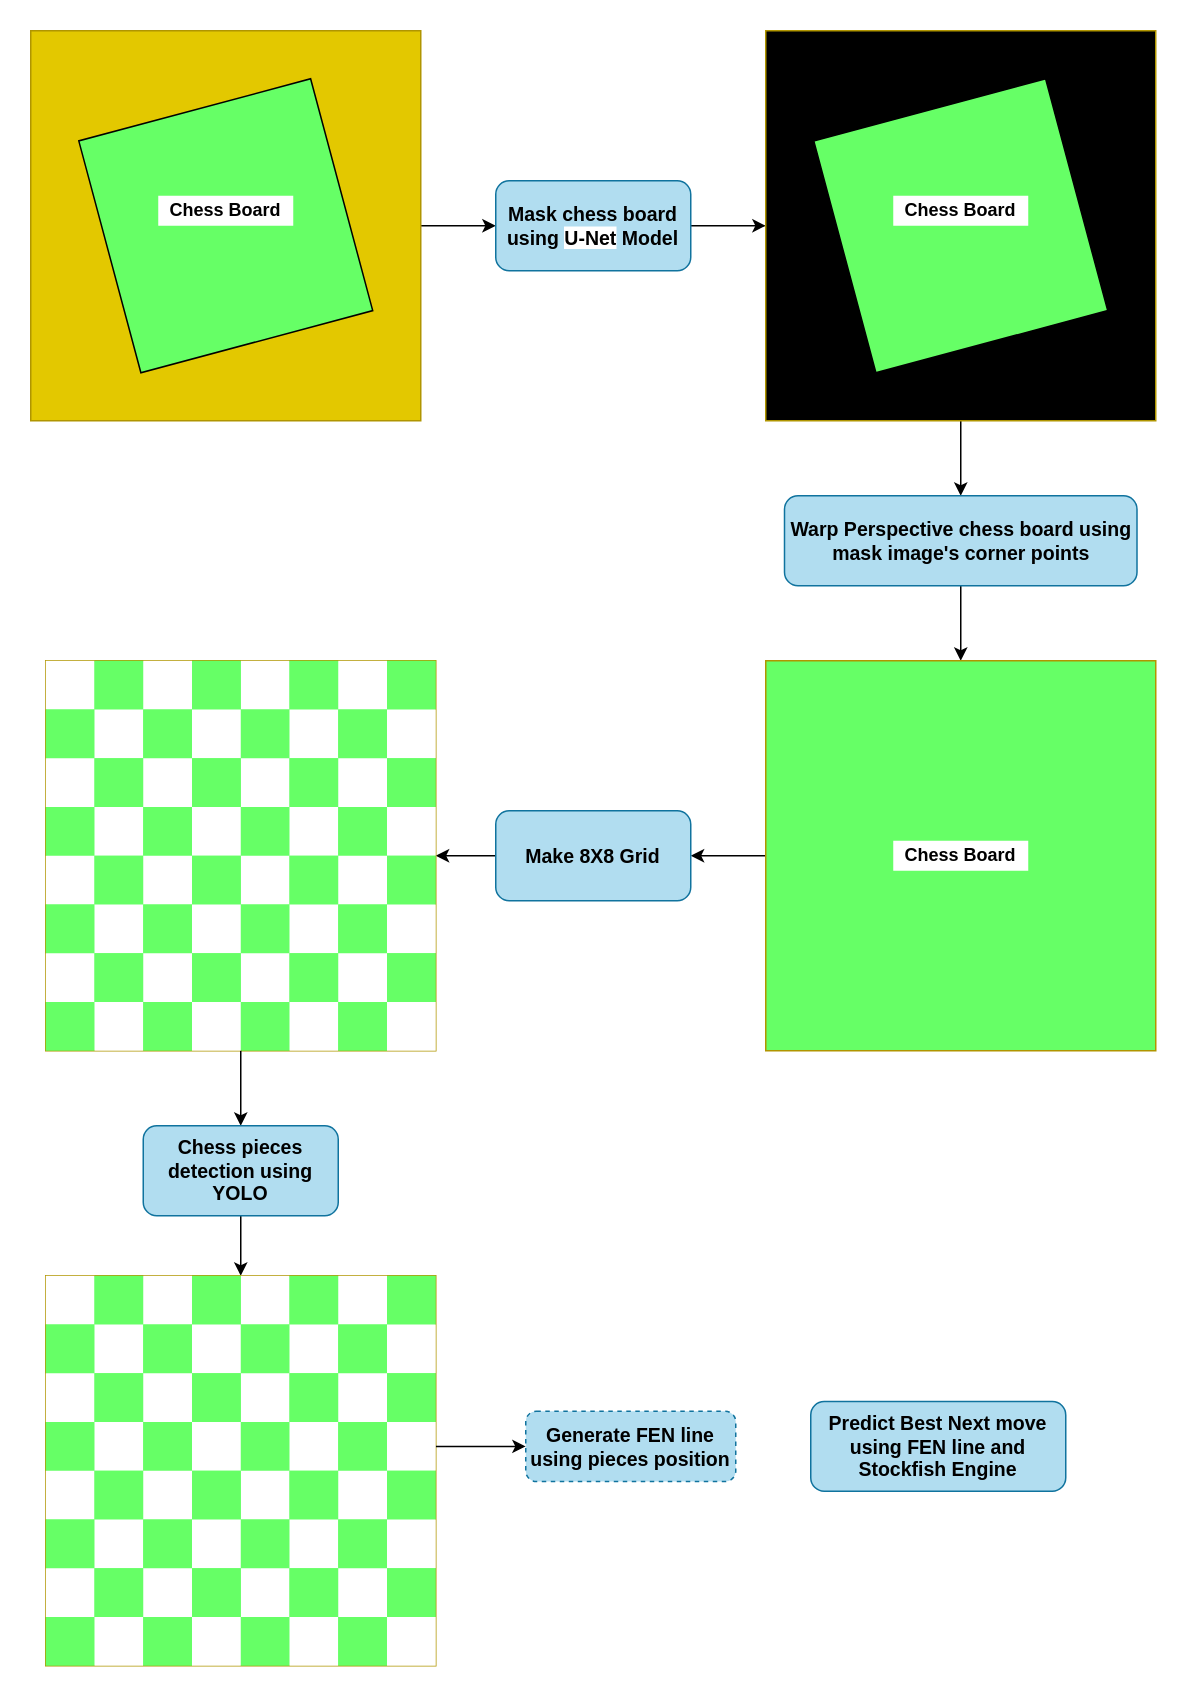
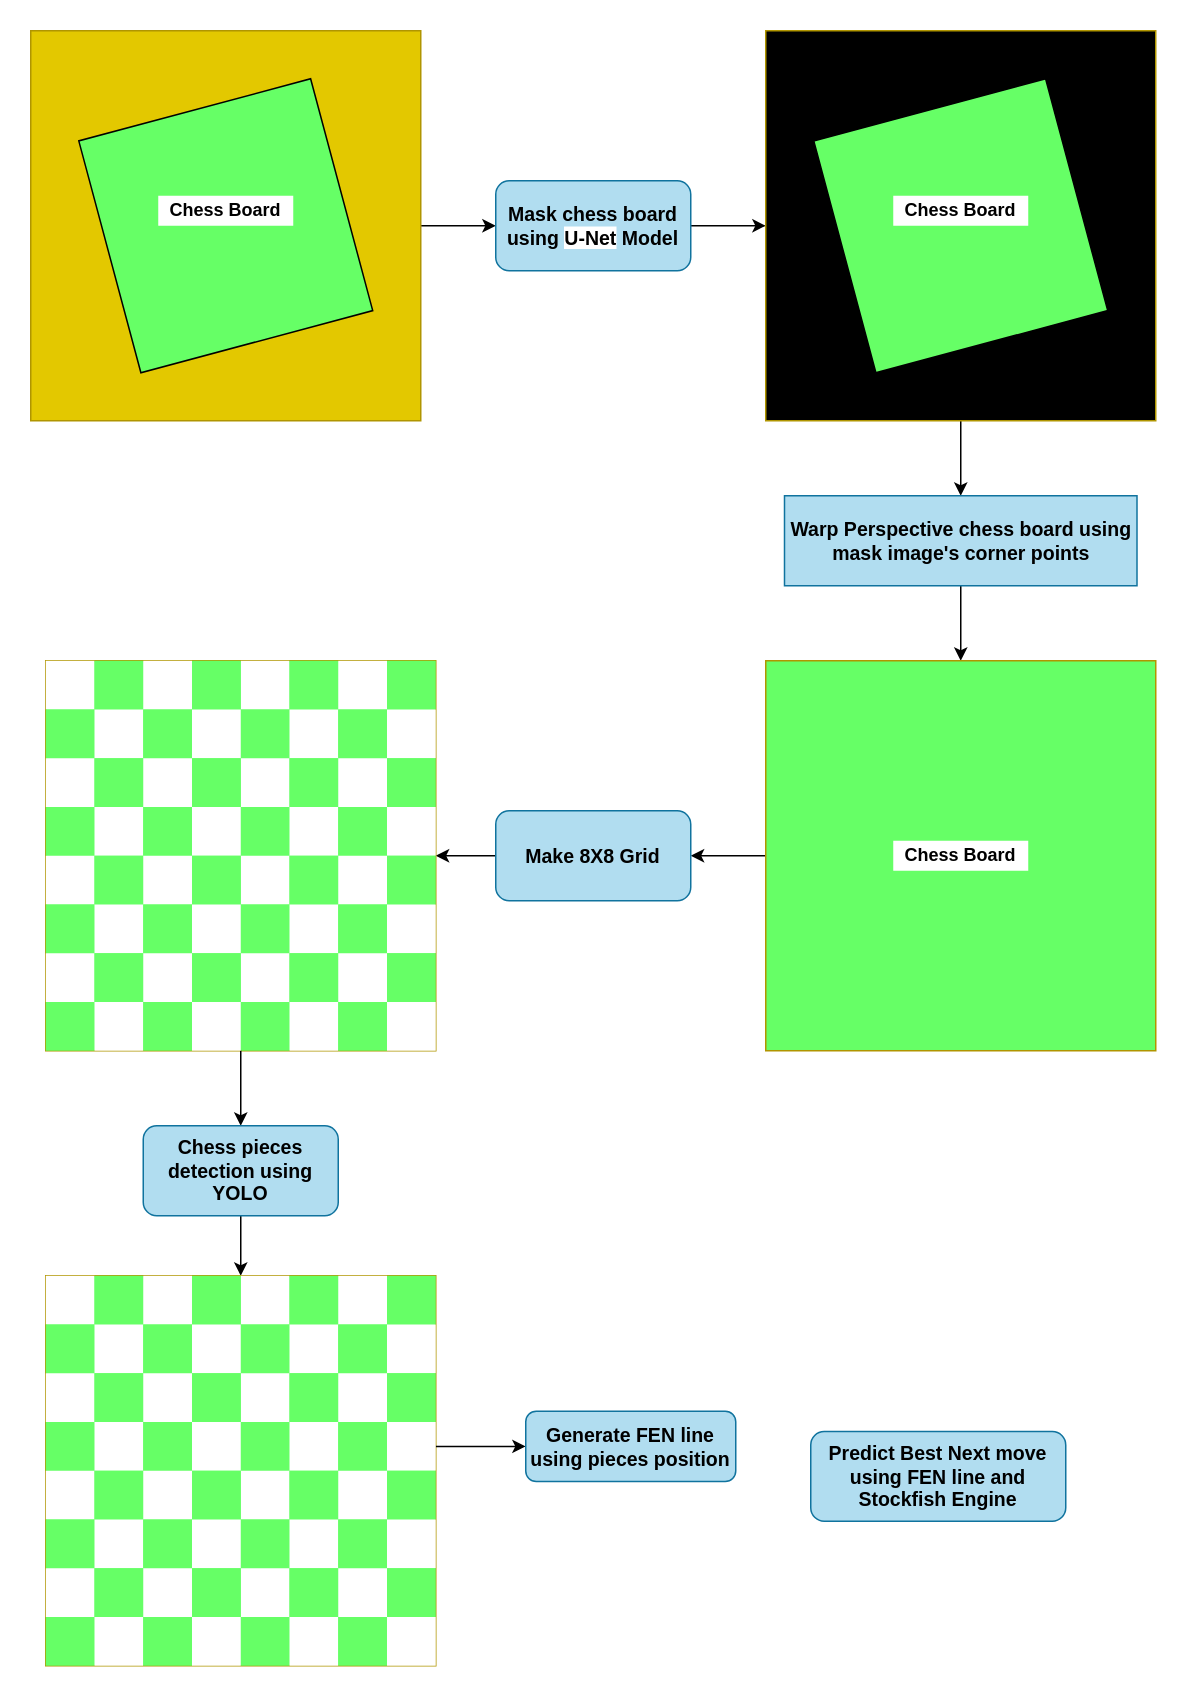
(961, 541) -> (961, 541)
(631, 1446) -> (631, 1446)
(938, 1446) -> (938, 1476)
